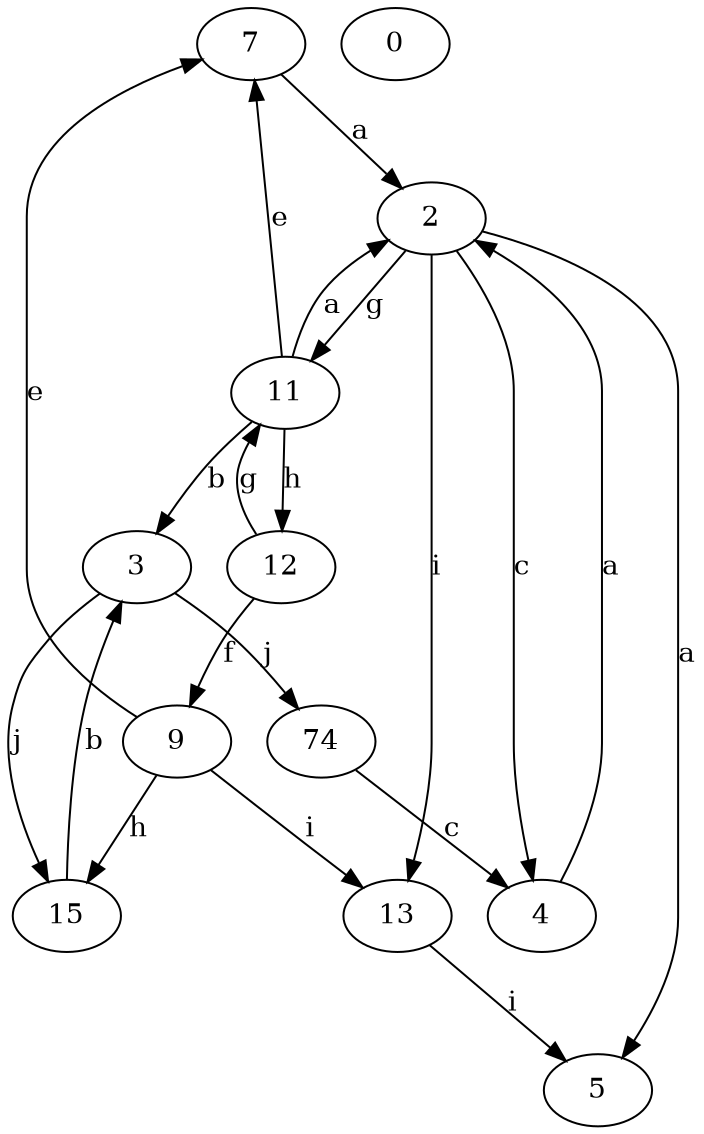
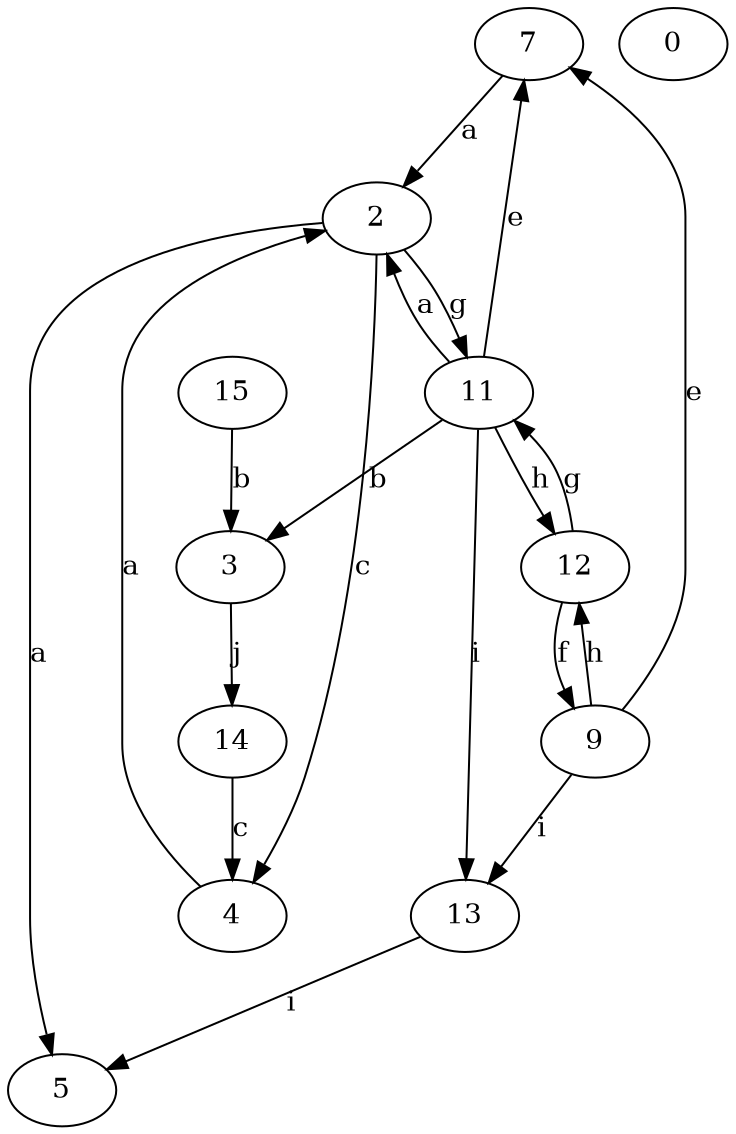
(432, 558) -> (472, 644)
(11, 714) -> none
(321, 742) -> (232, 742)
(127, 820) -> (586, 664)
